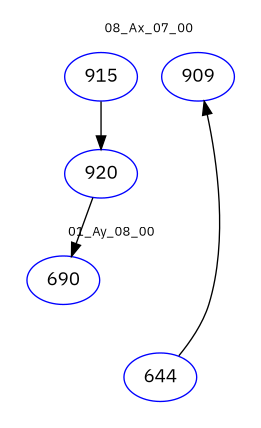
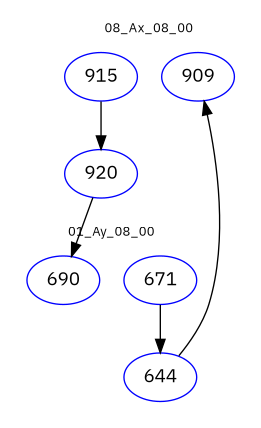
(150, 29) -> (150, 29)
none -> (160, 280)
